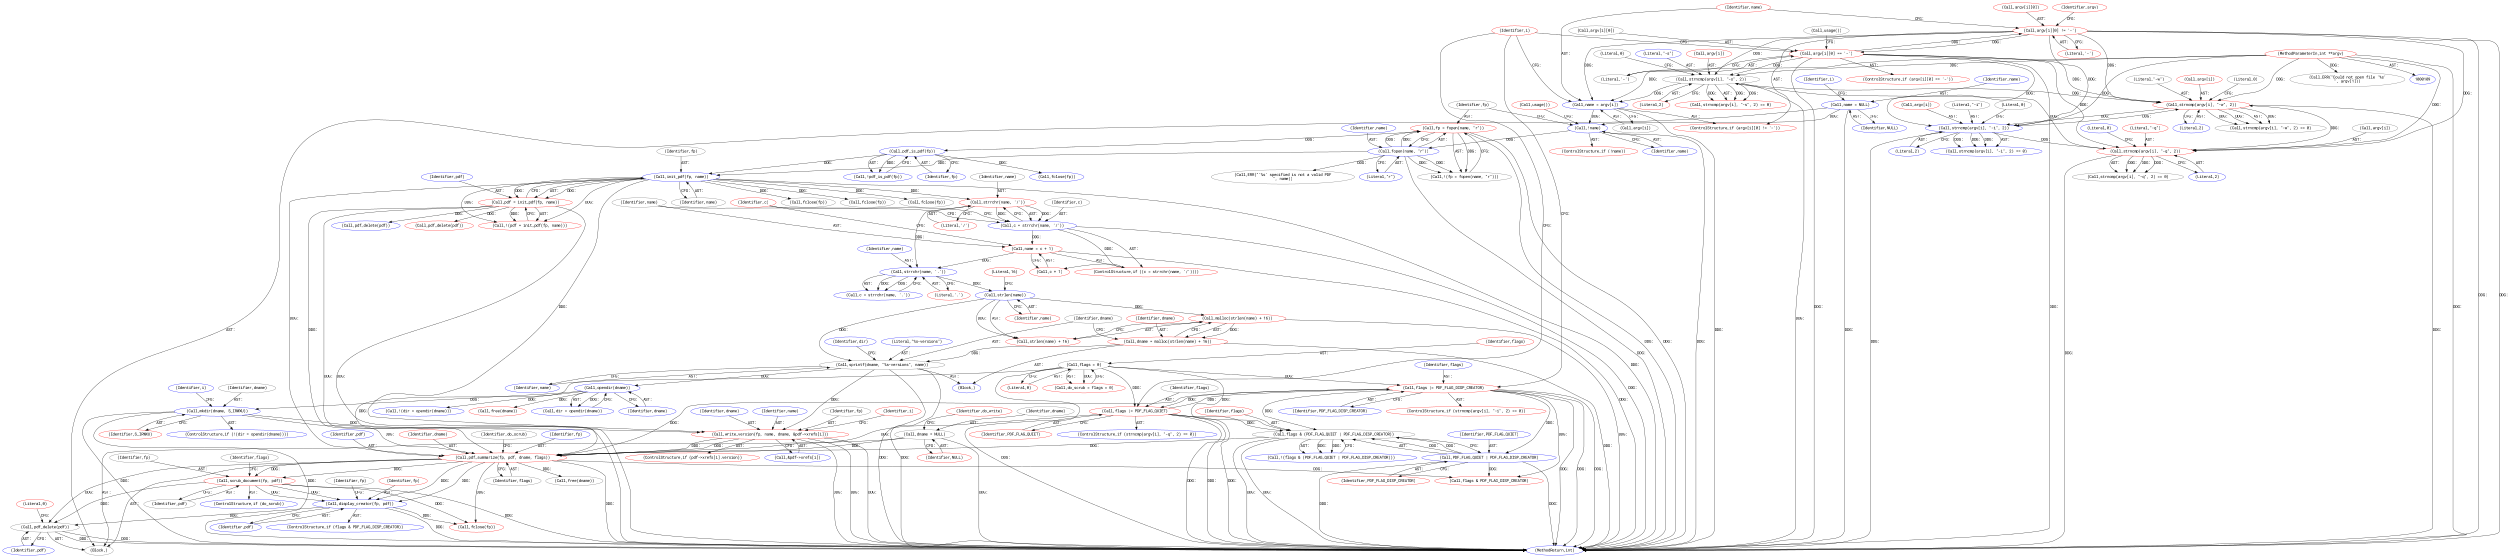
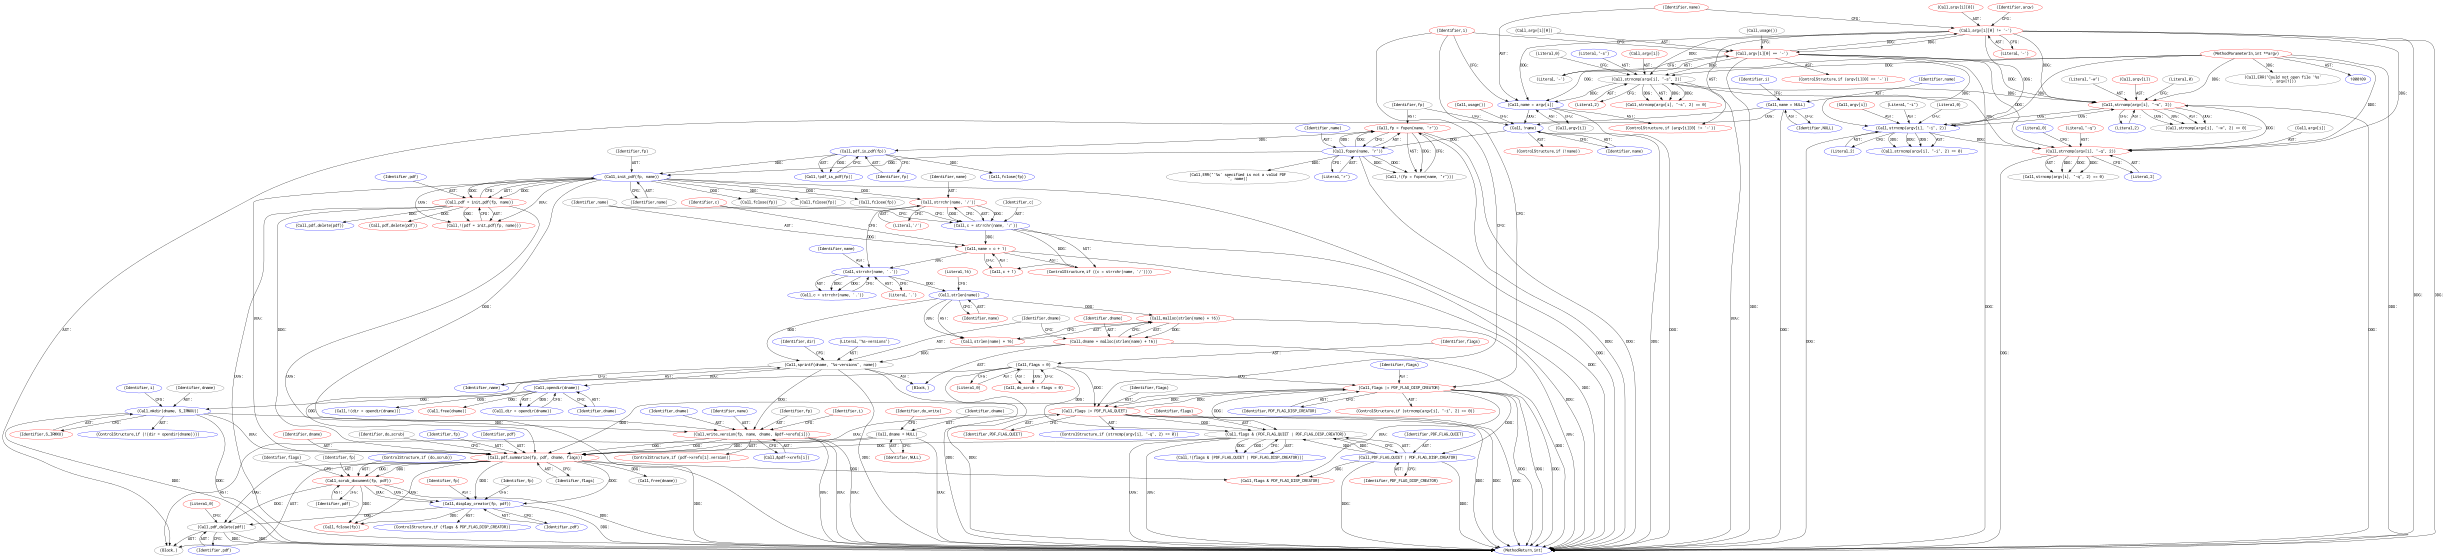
(249, 491) -> (363, 466)
